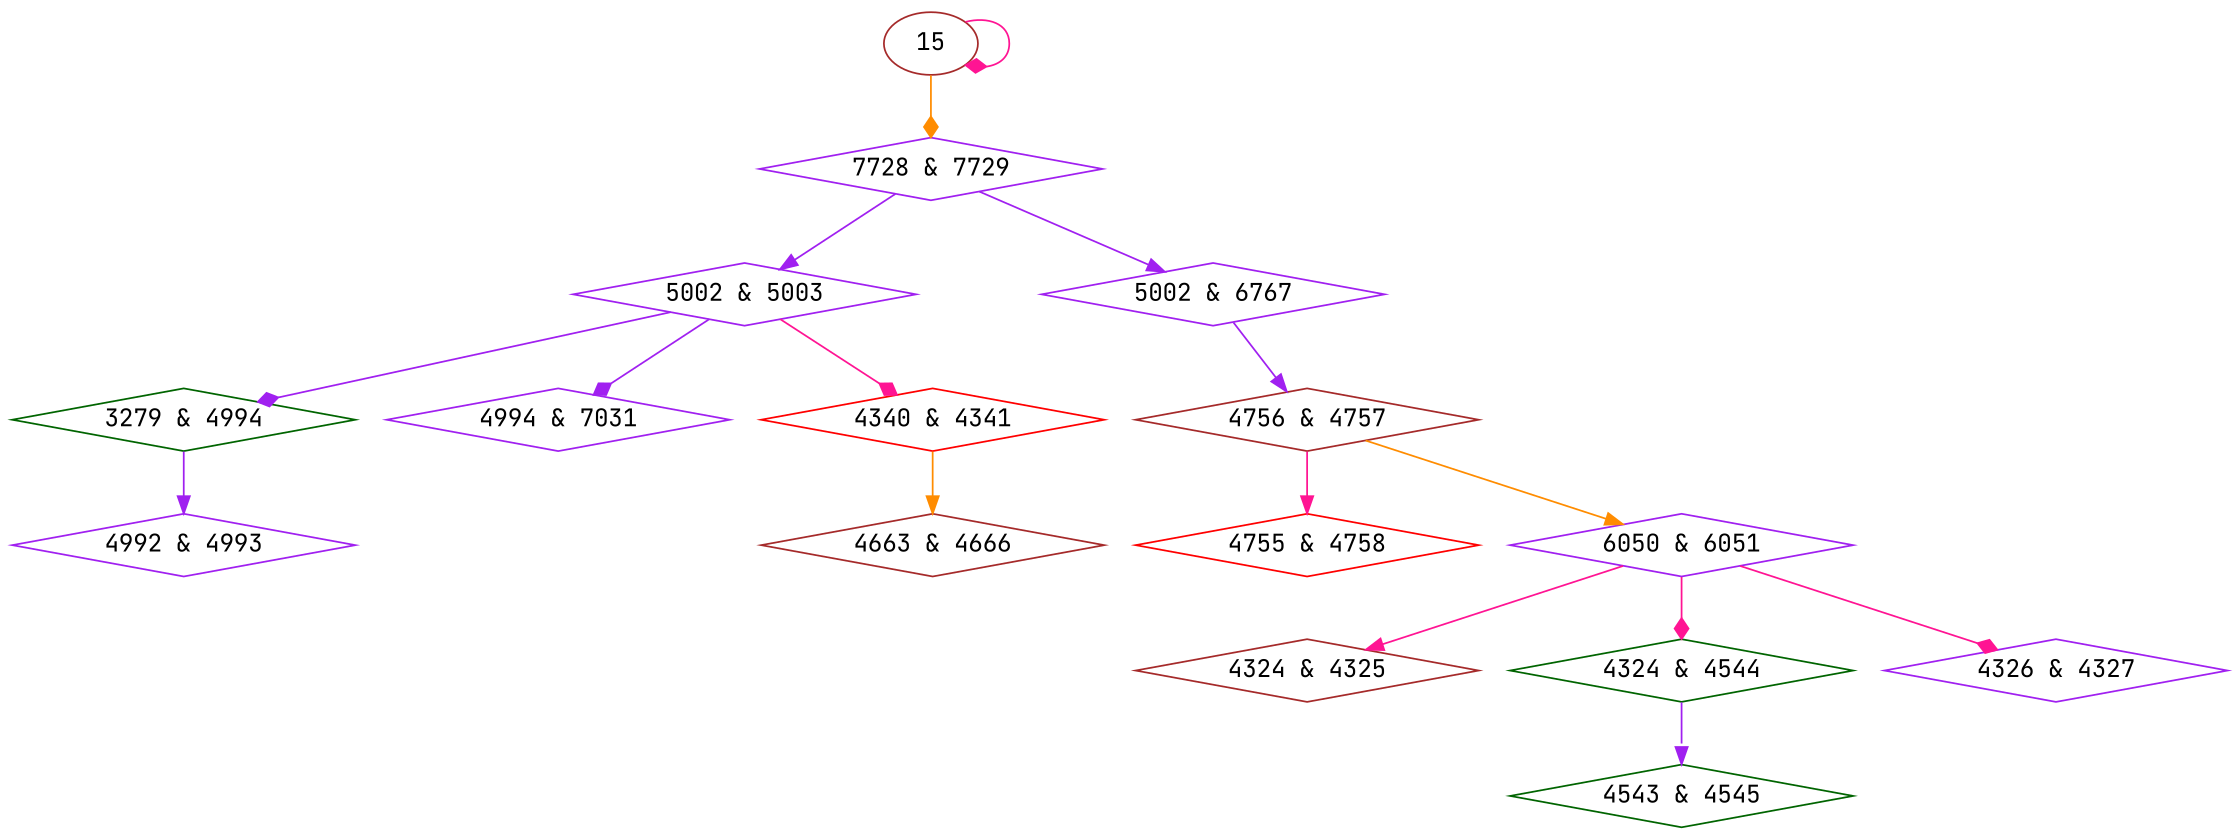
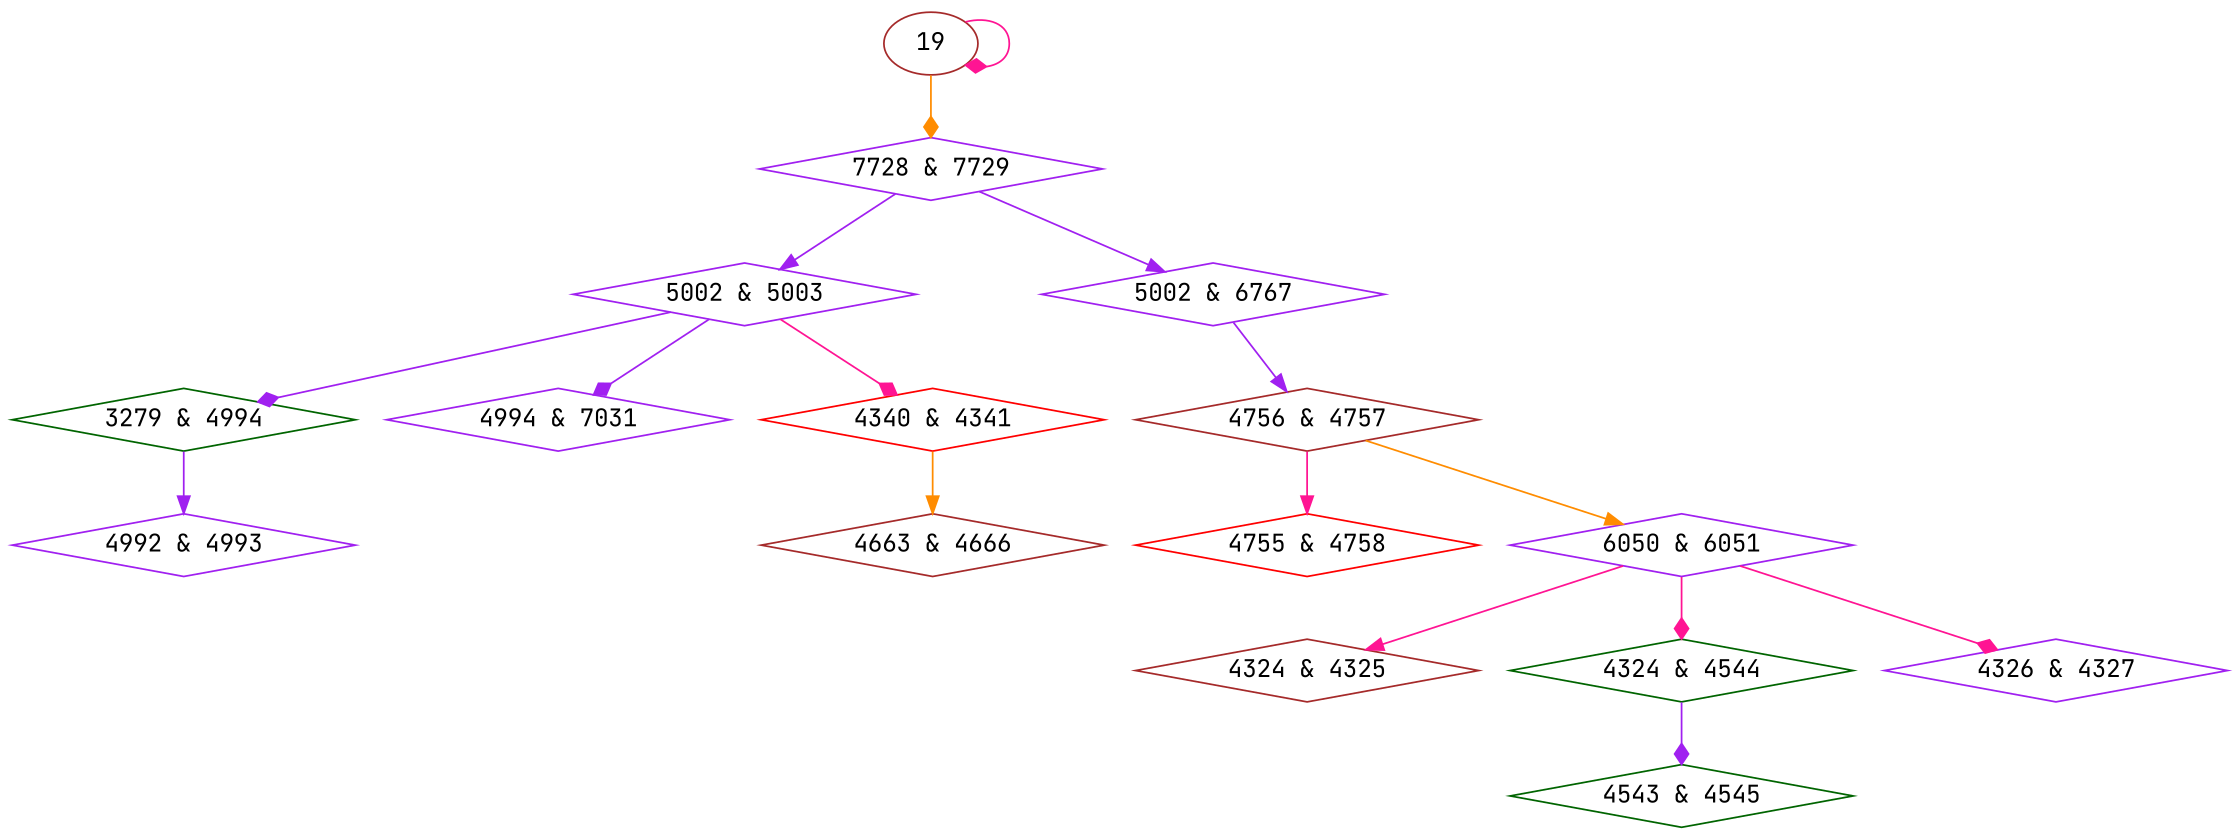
(931, 44) -> (931, 44)
(1682, 723) -> (1682, 723)
